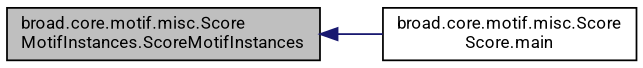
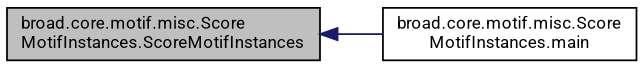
(510, 34) -> (510, 34)
